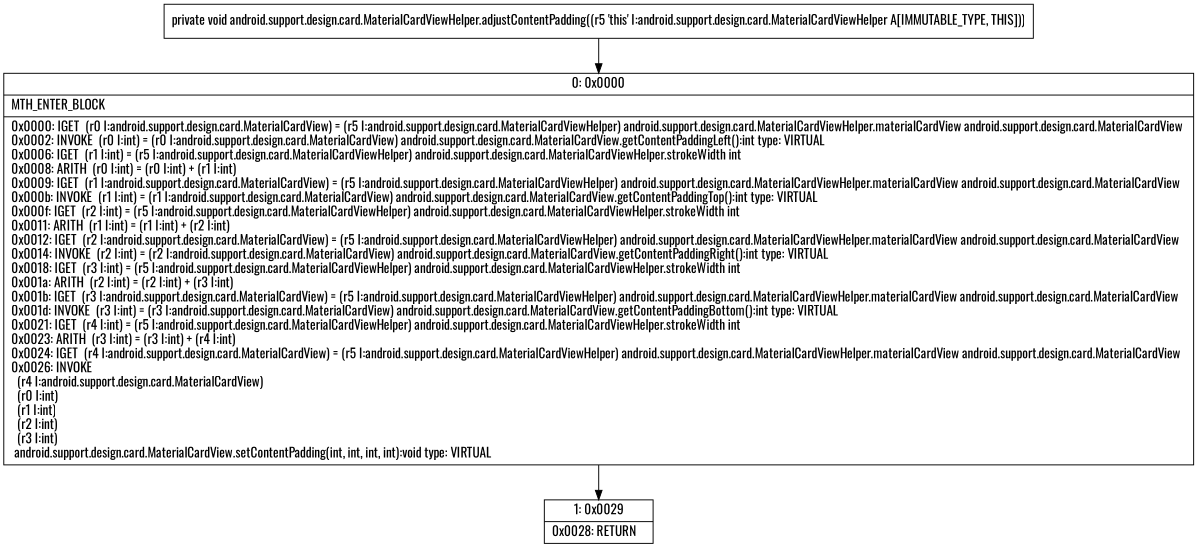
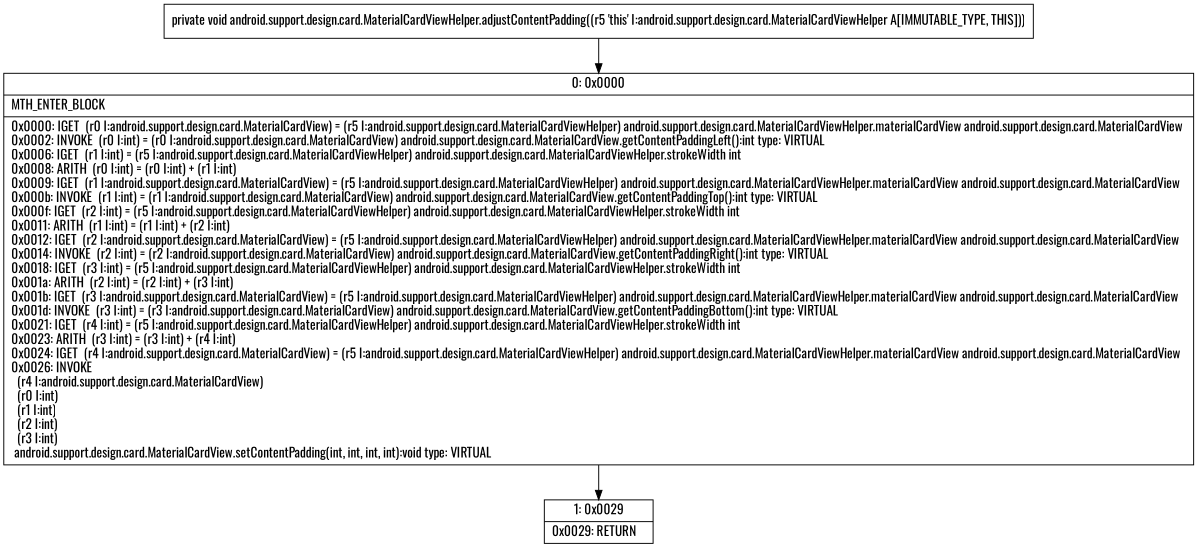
(599, 532) -> (599, 532)
